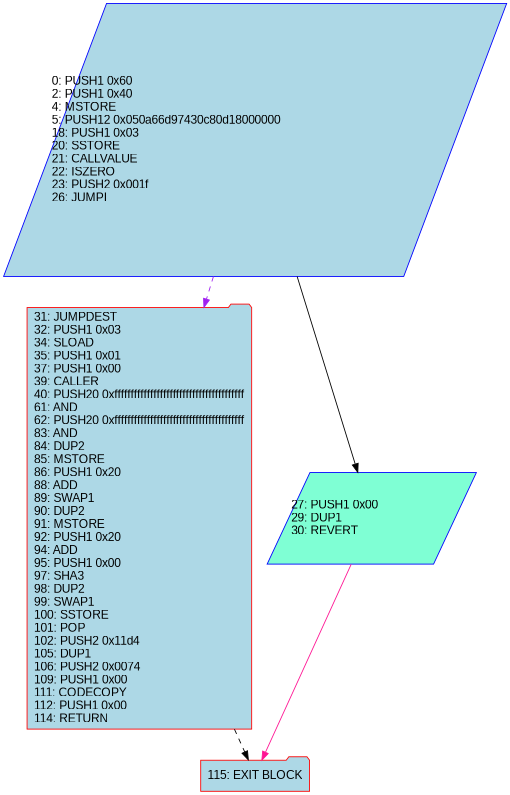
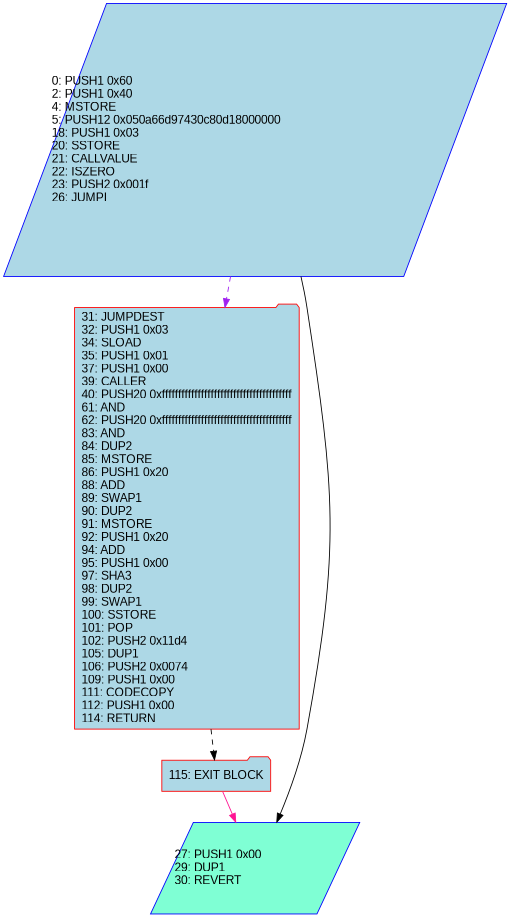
(308, 658) -> (228, 803)
